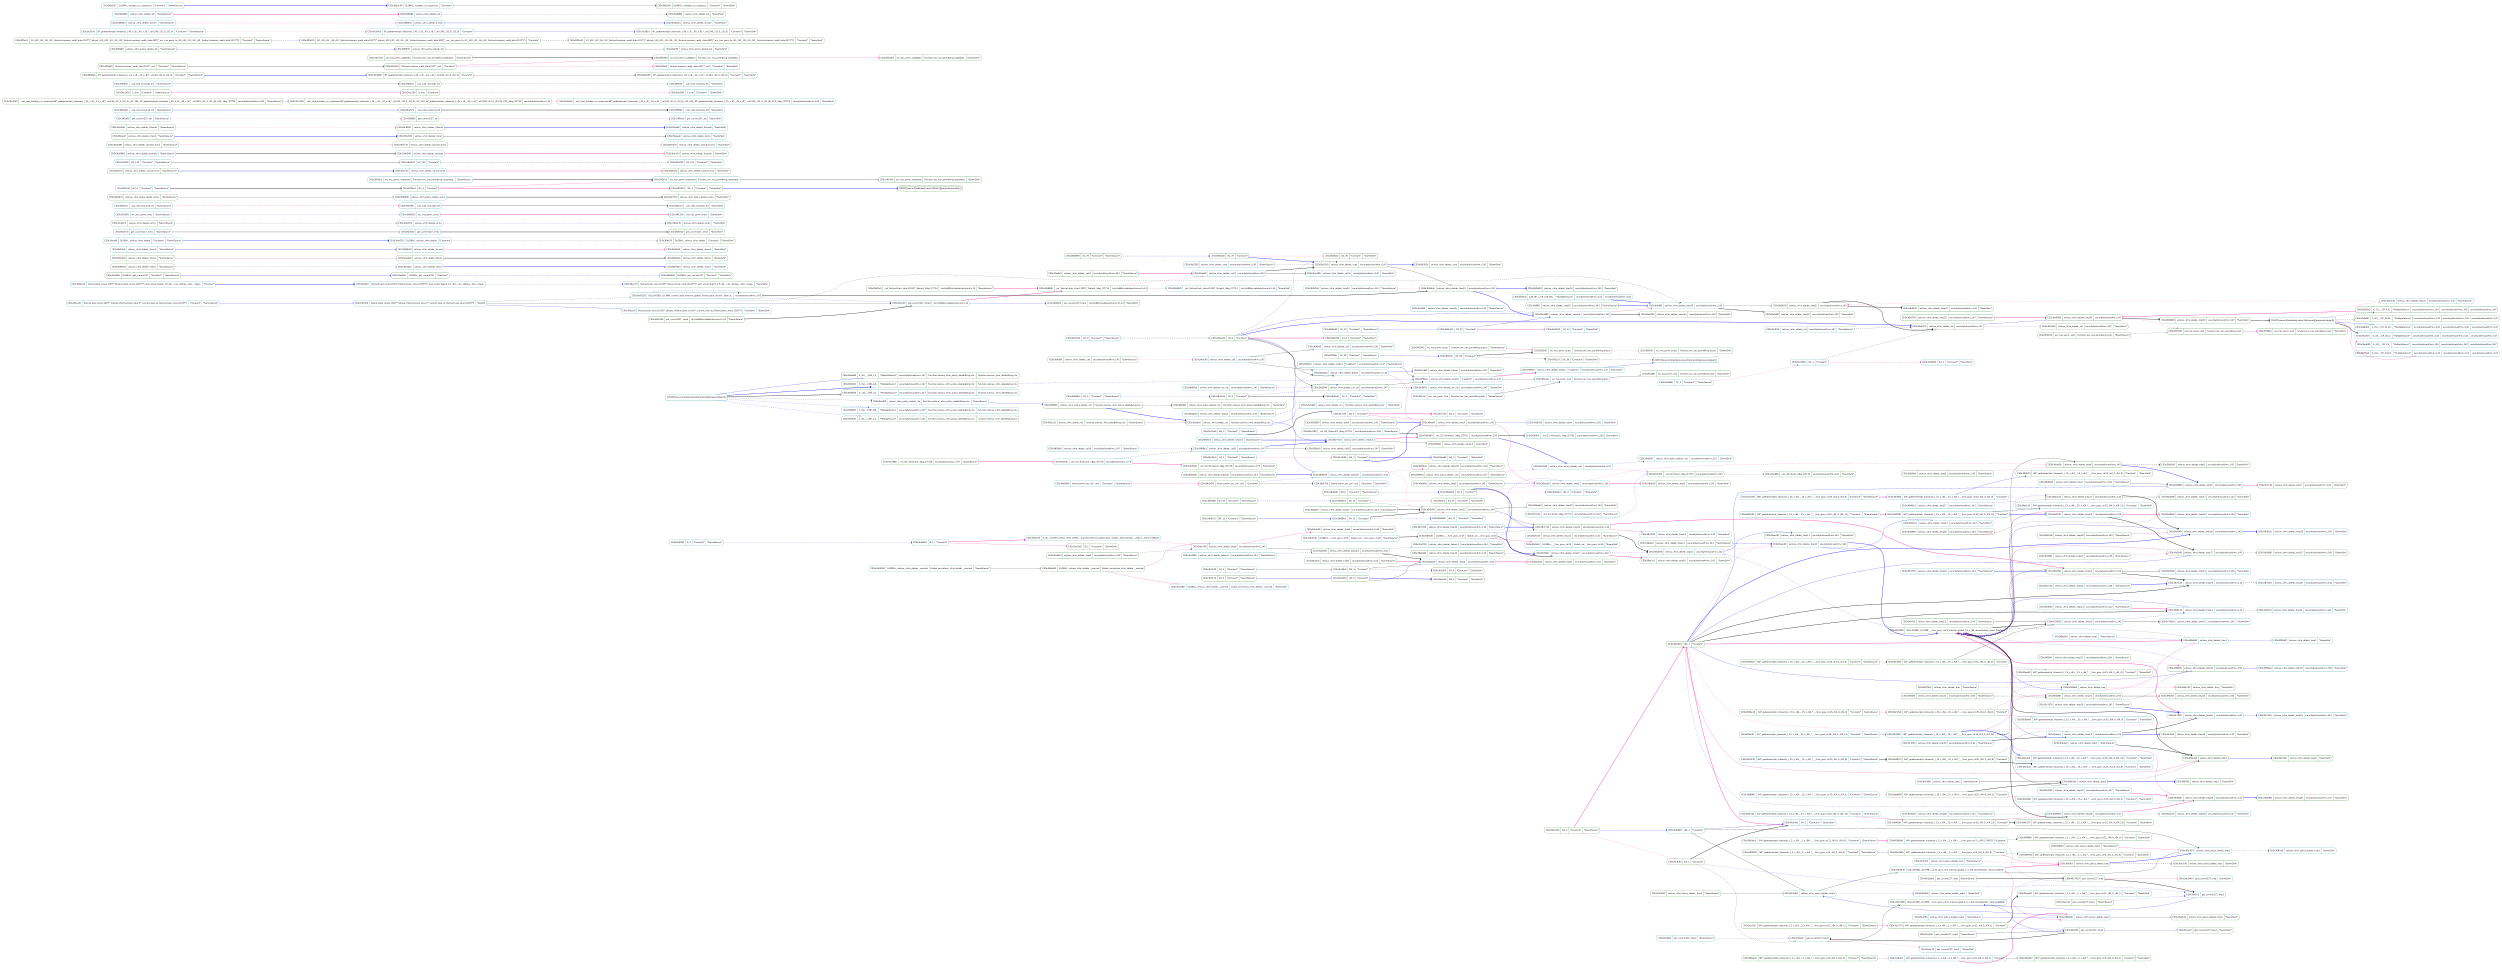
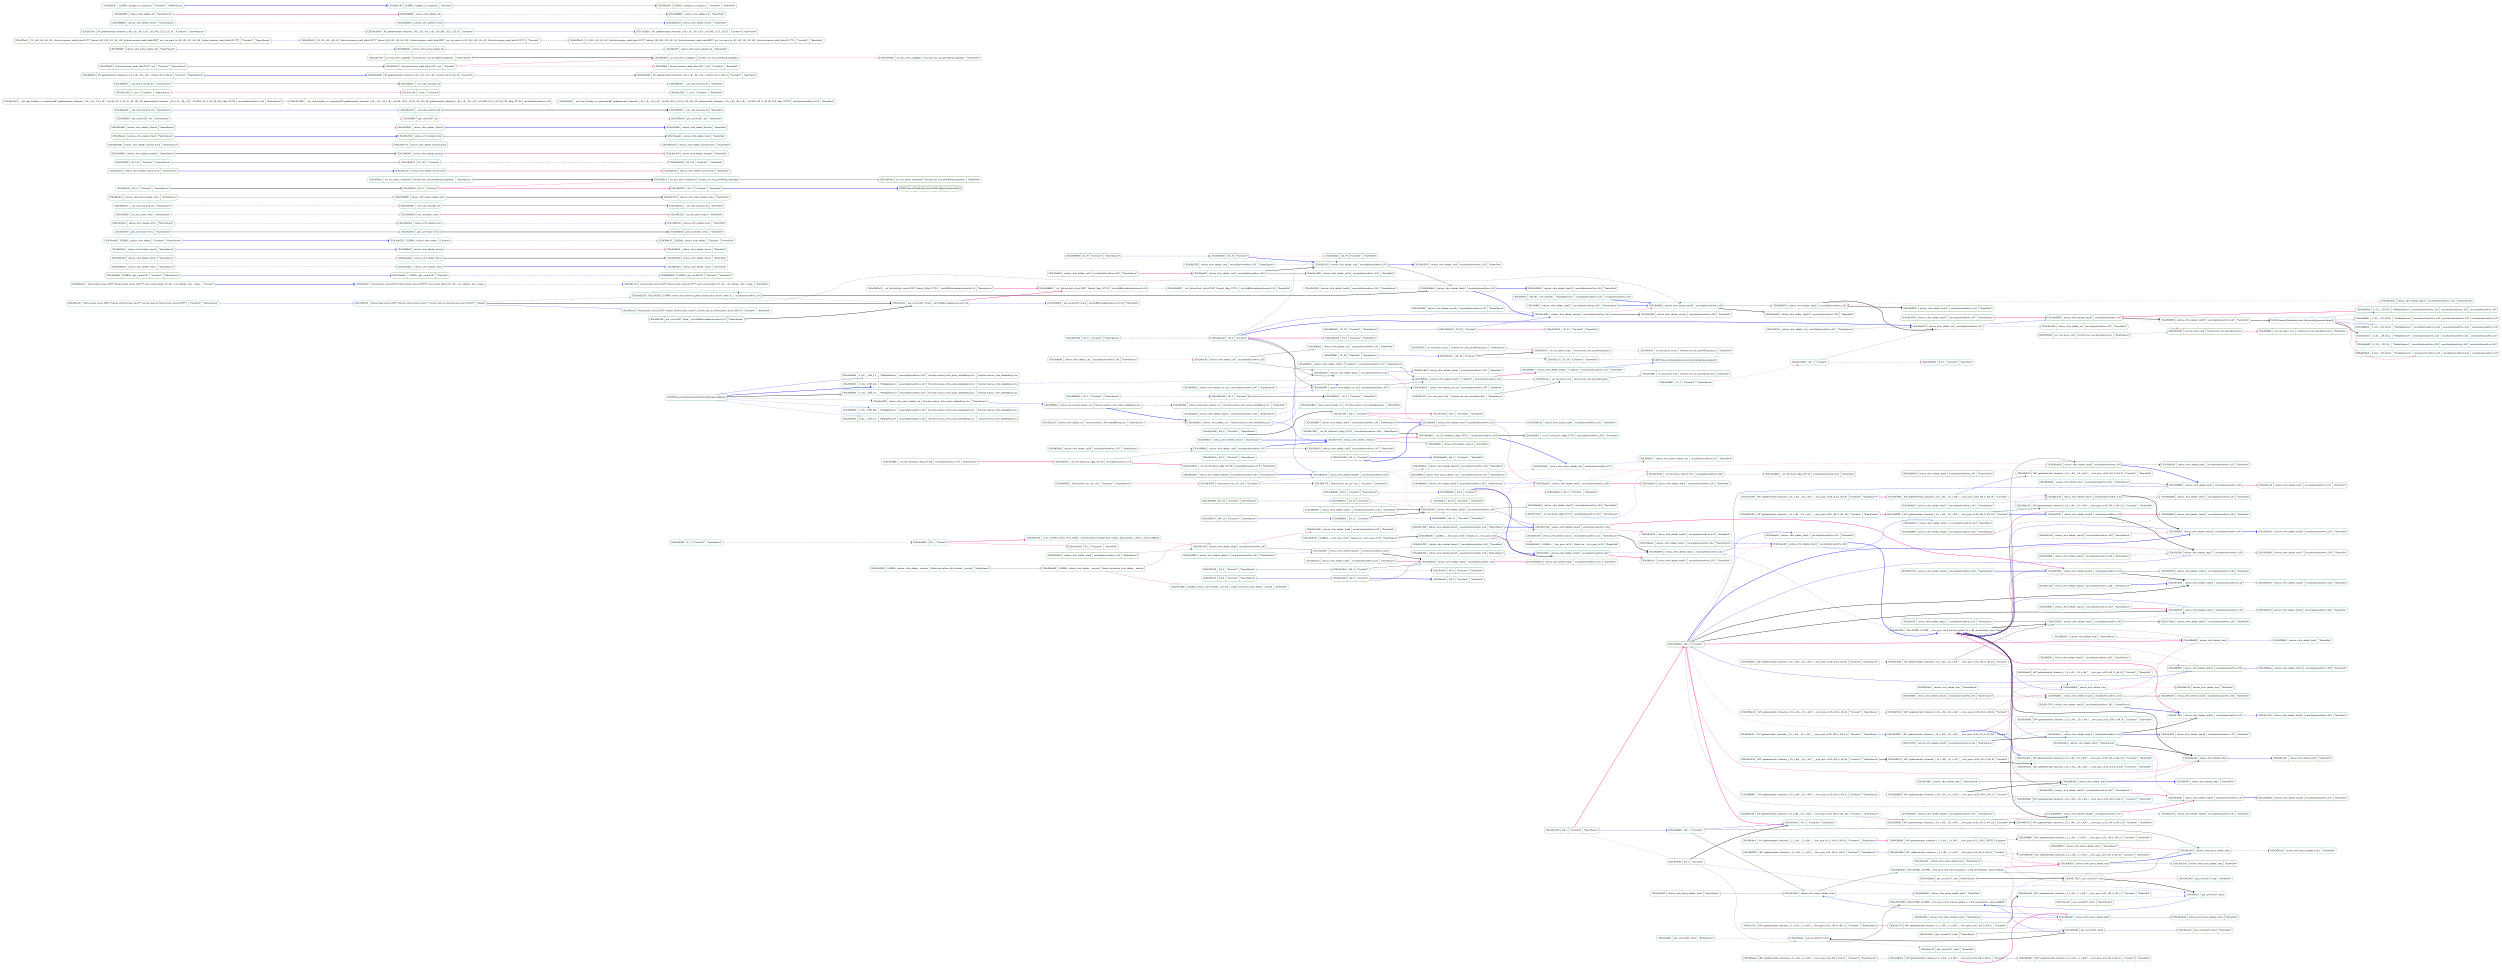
(688, 303) -> (688, 303)
(1389, 510) -> (1390, 510)
